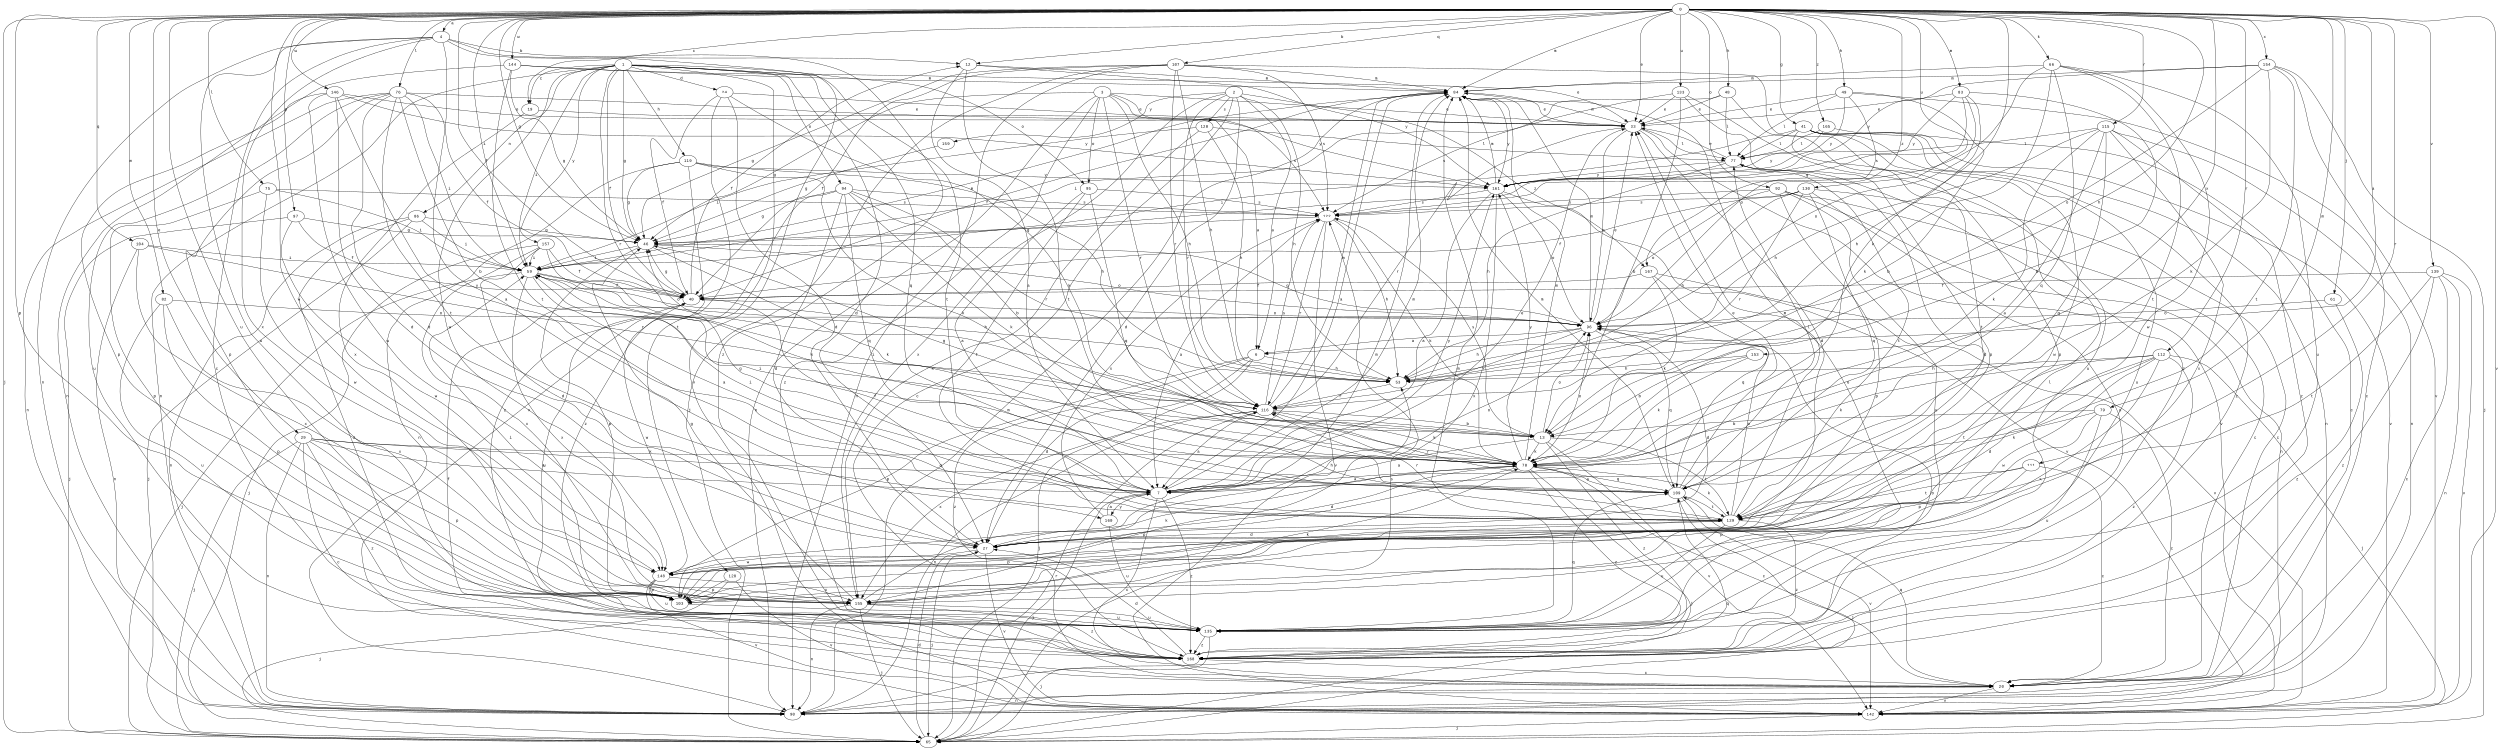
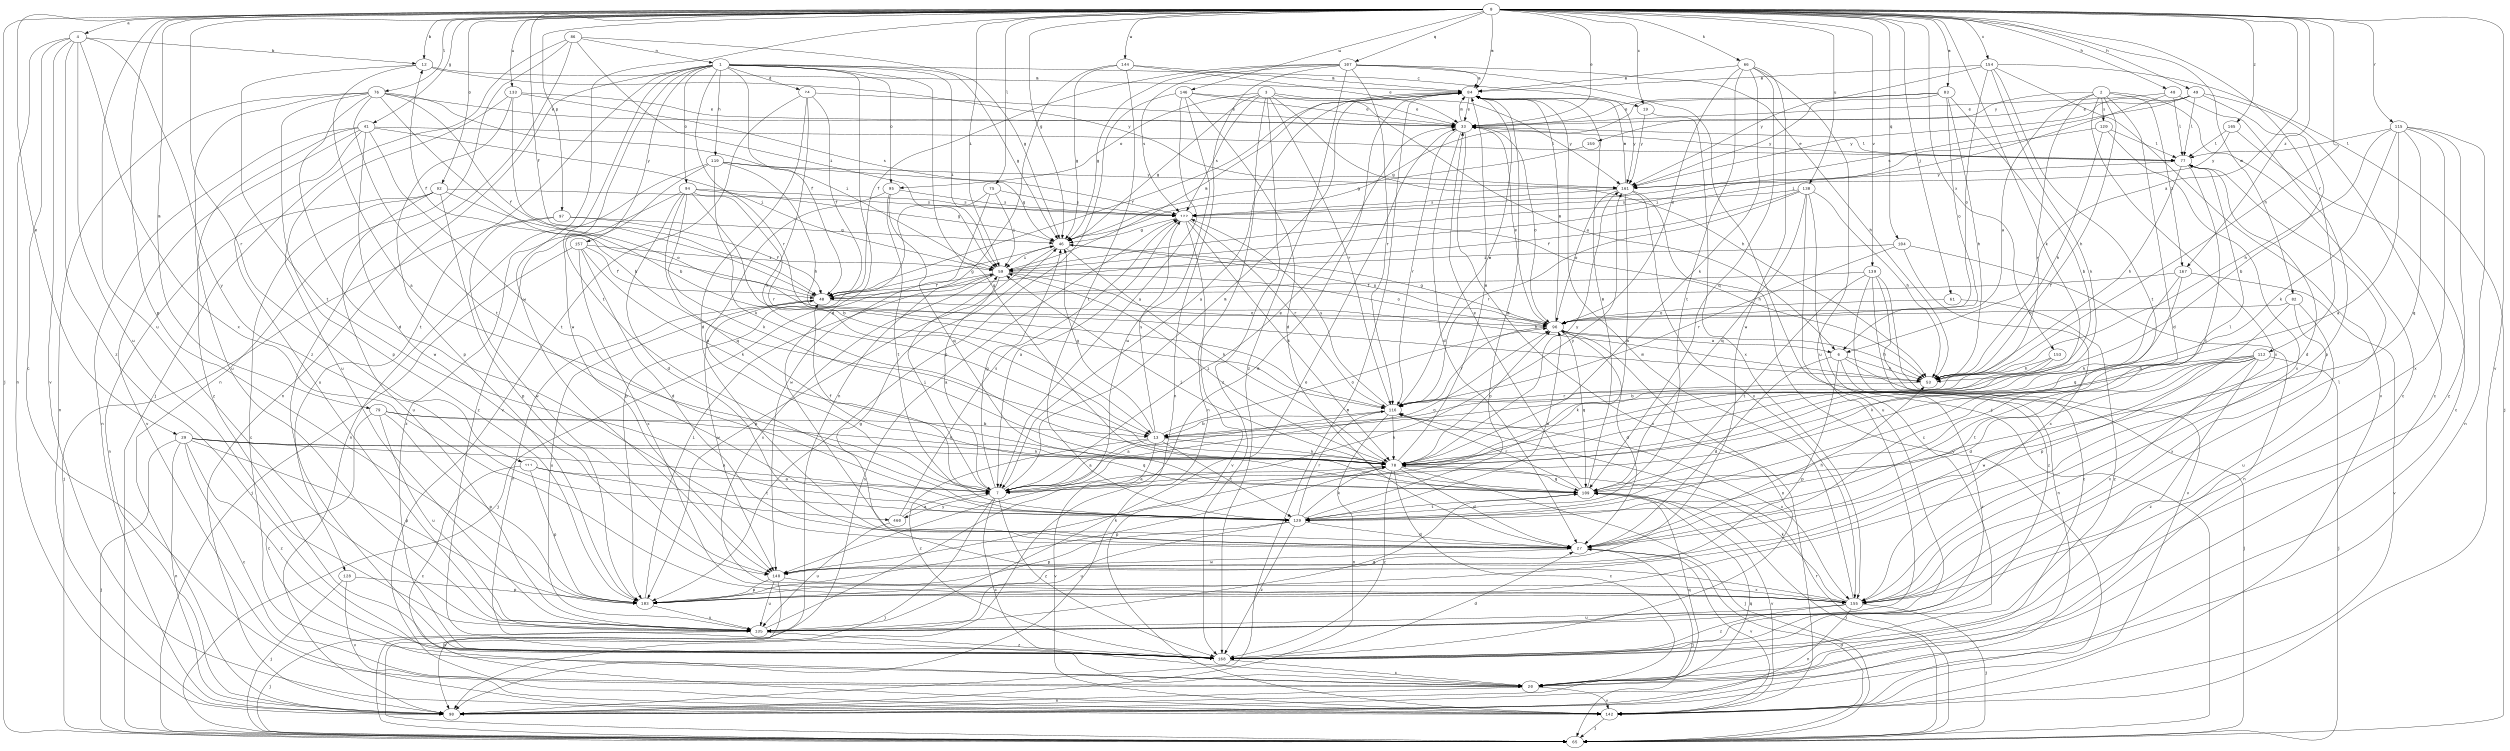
(523, 125) -> (645, 50)
(1007, 379) -> (1277, 431)
(1109, 521) -> (897, 521)
